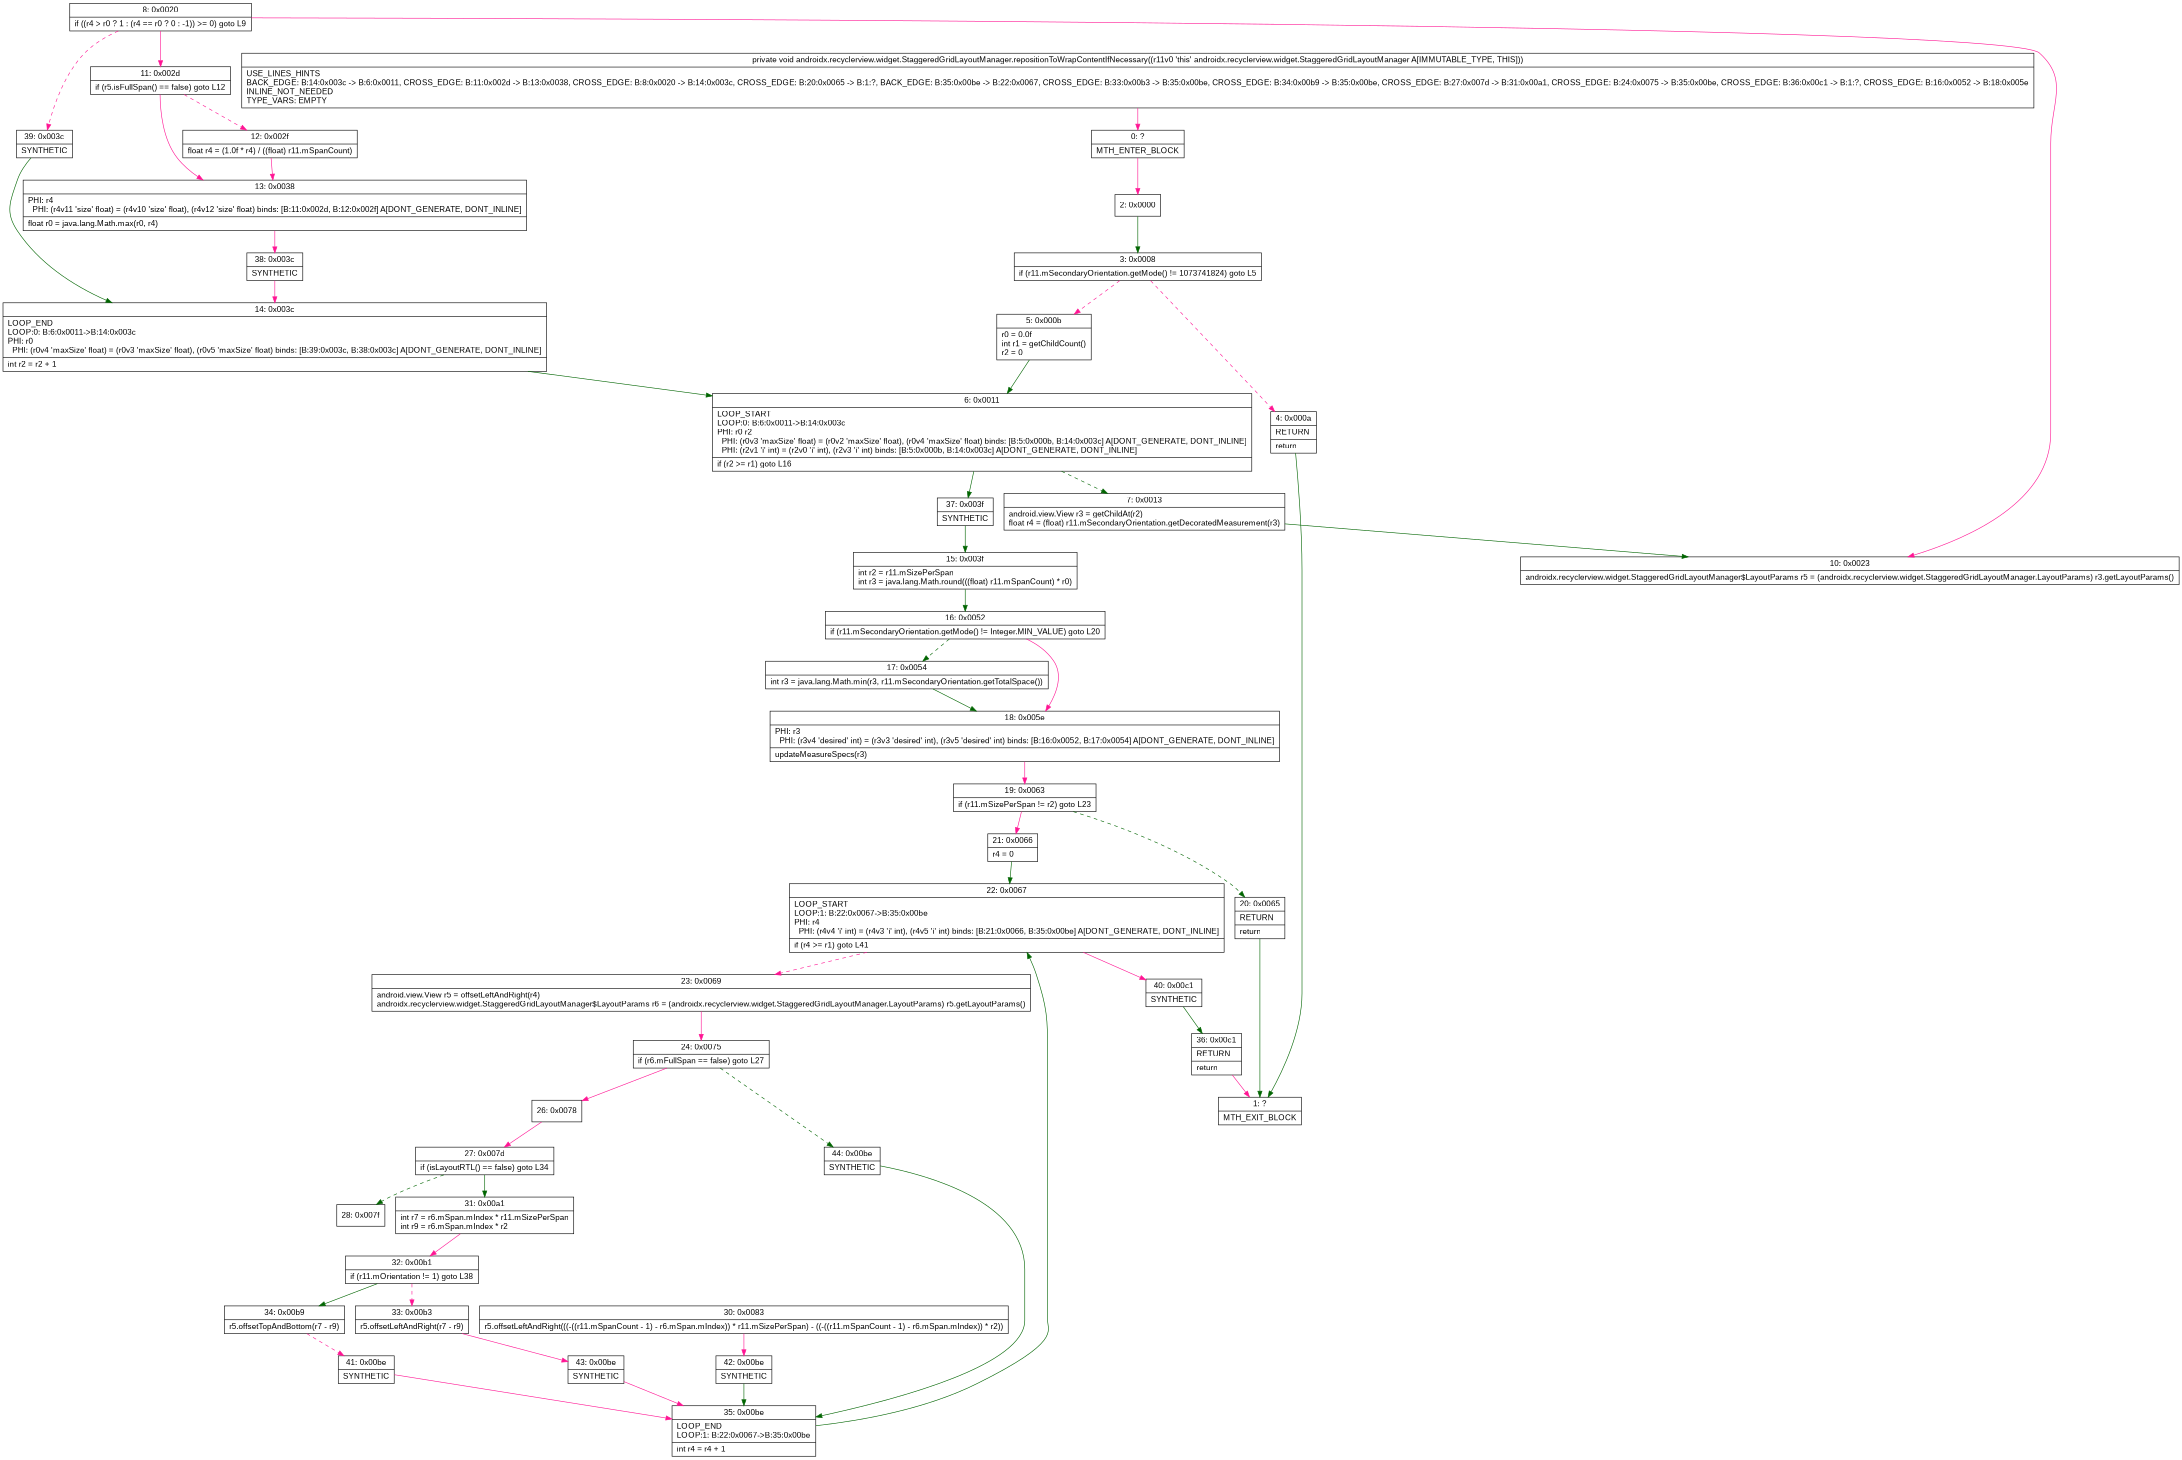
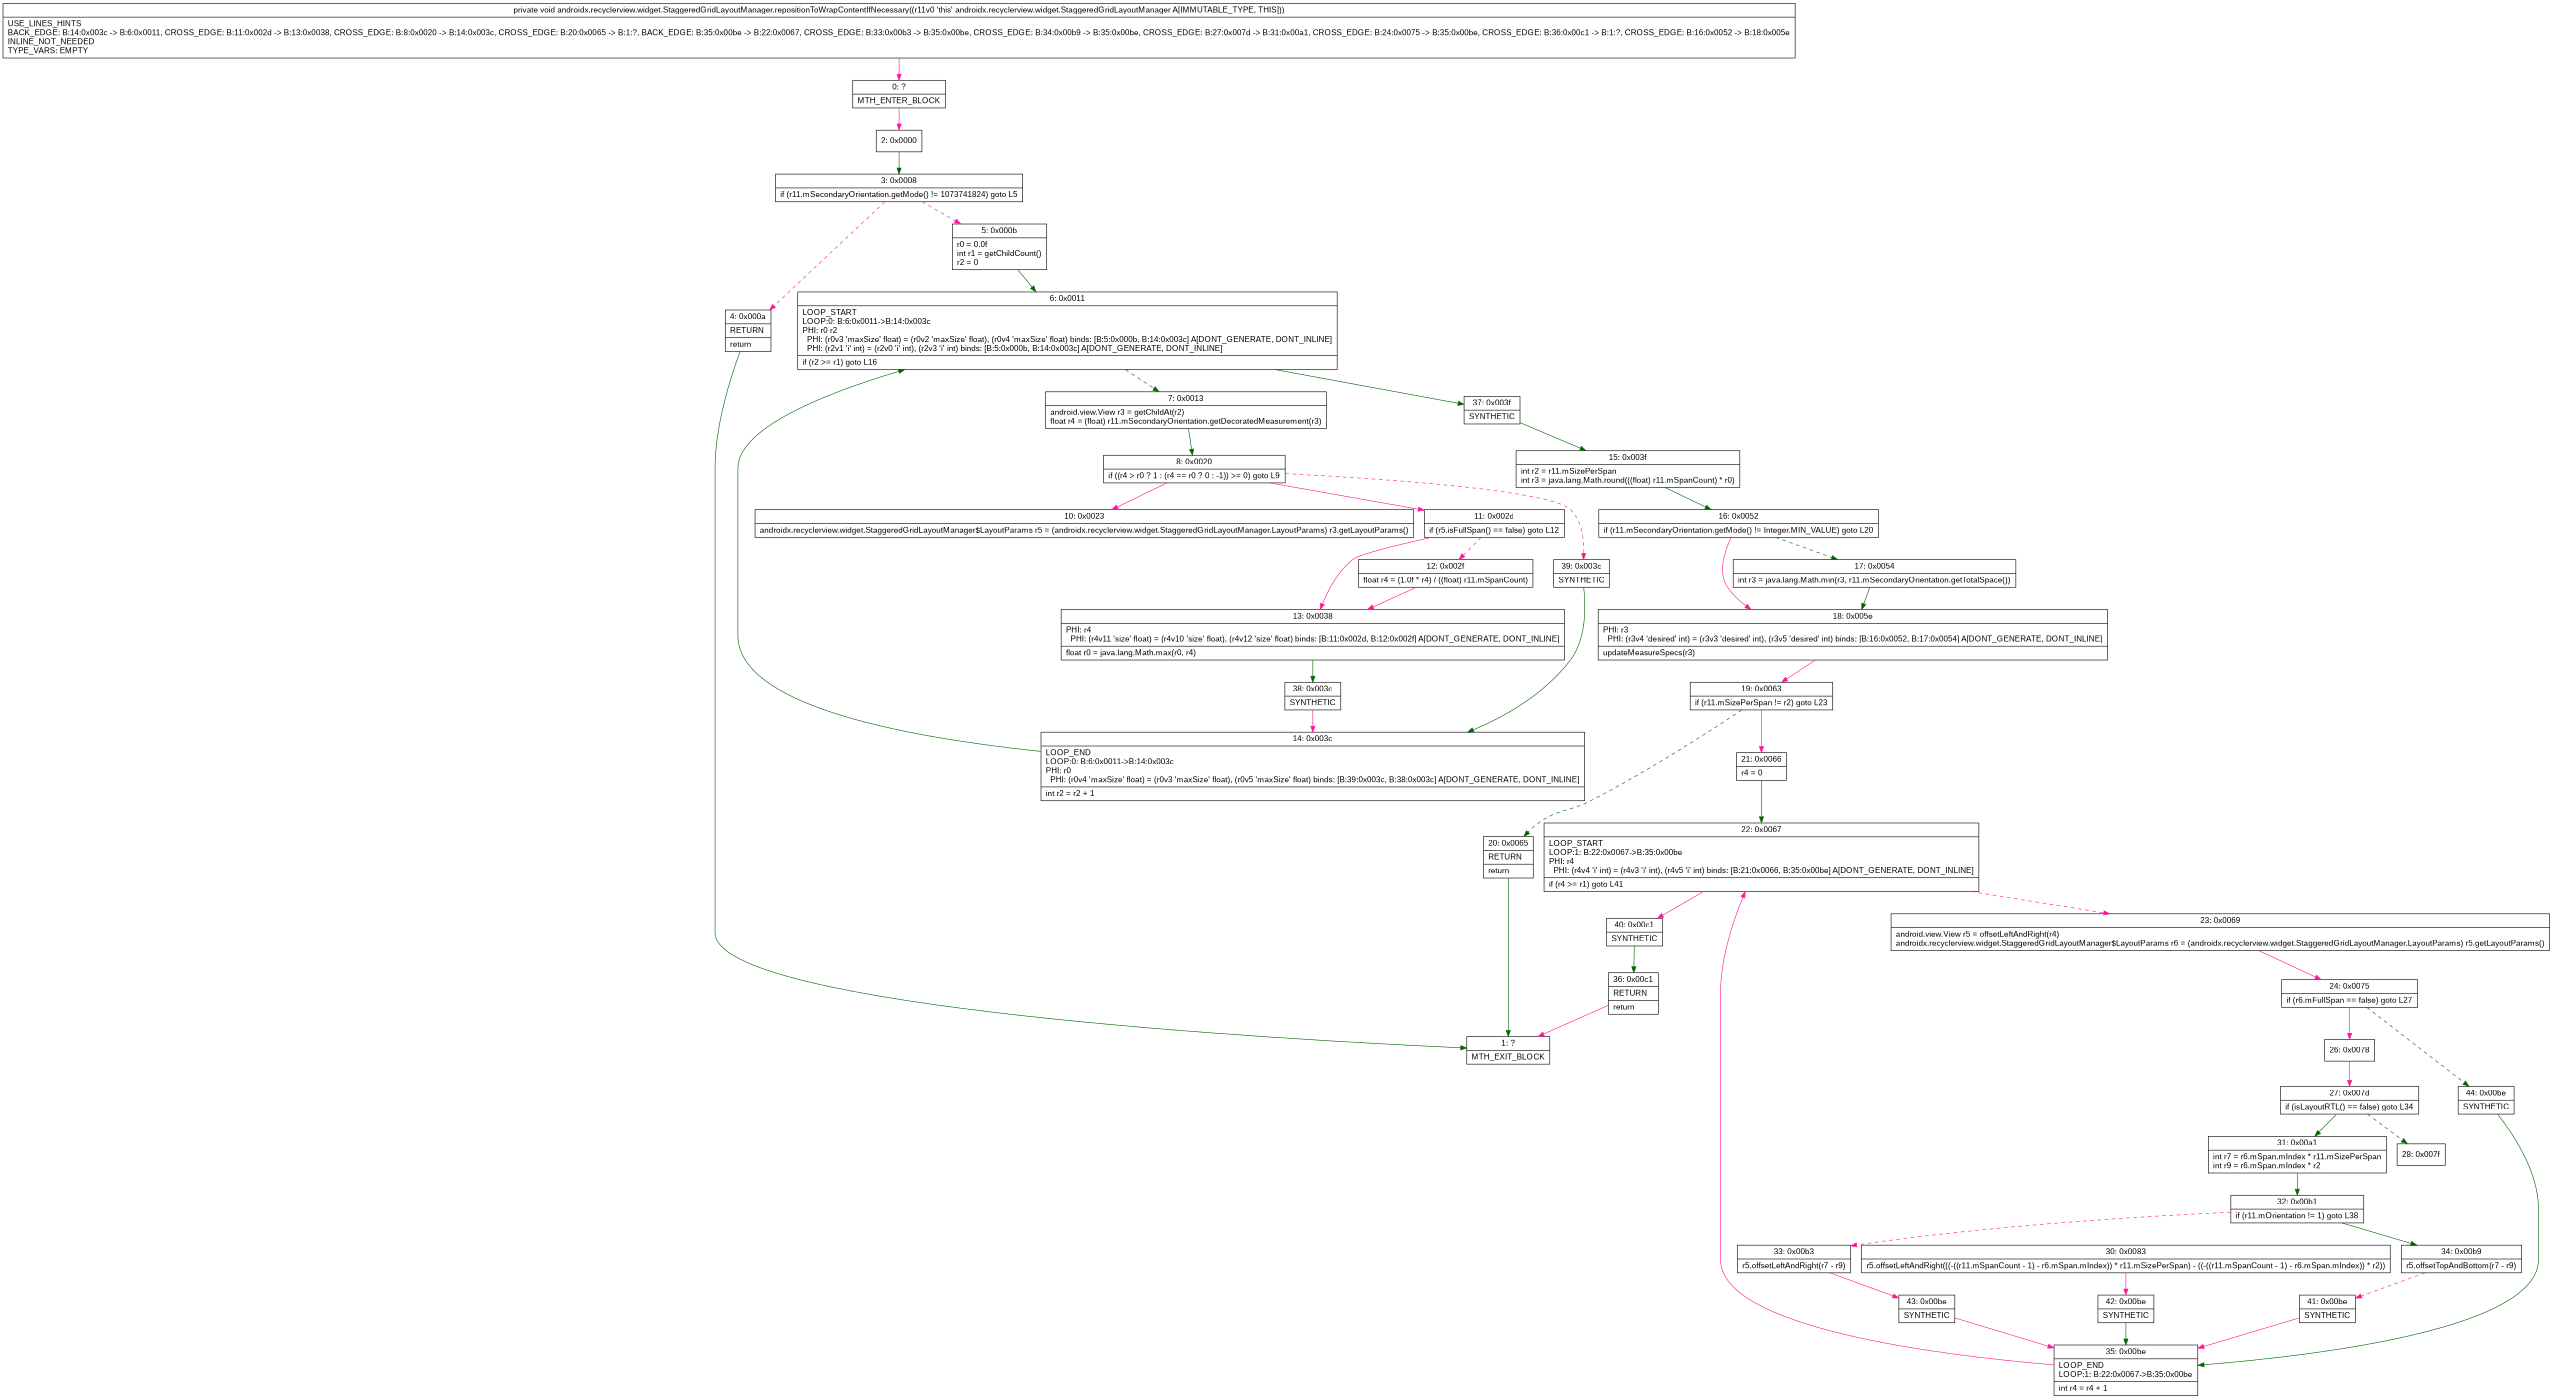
(275, 239) -> (1313, 668)
(1483, 540) -> (1190, 439)
(448, 1243) -> (2297, 1181)
(1048, 1272) -> (1721, 1259)
